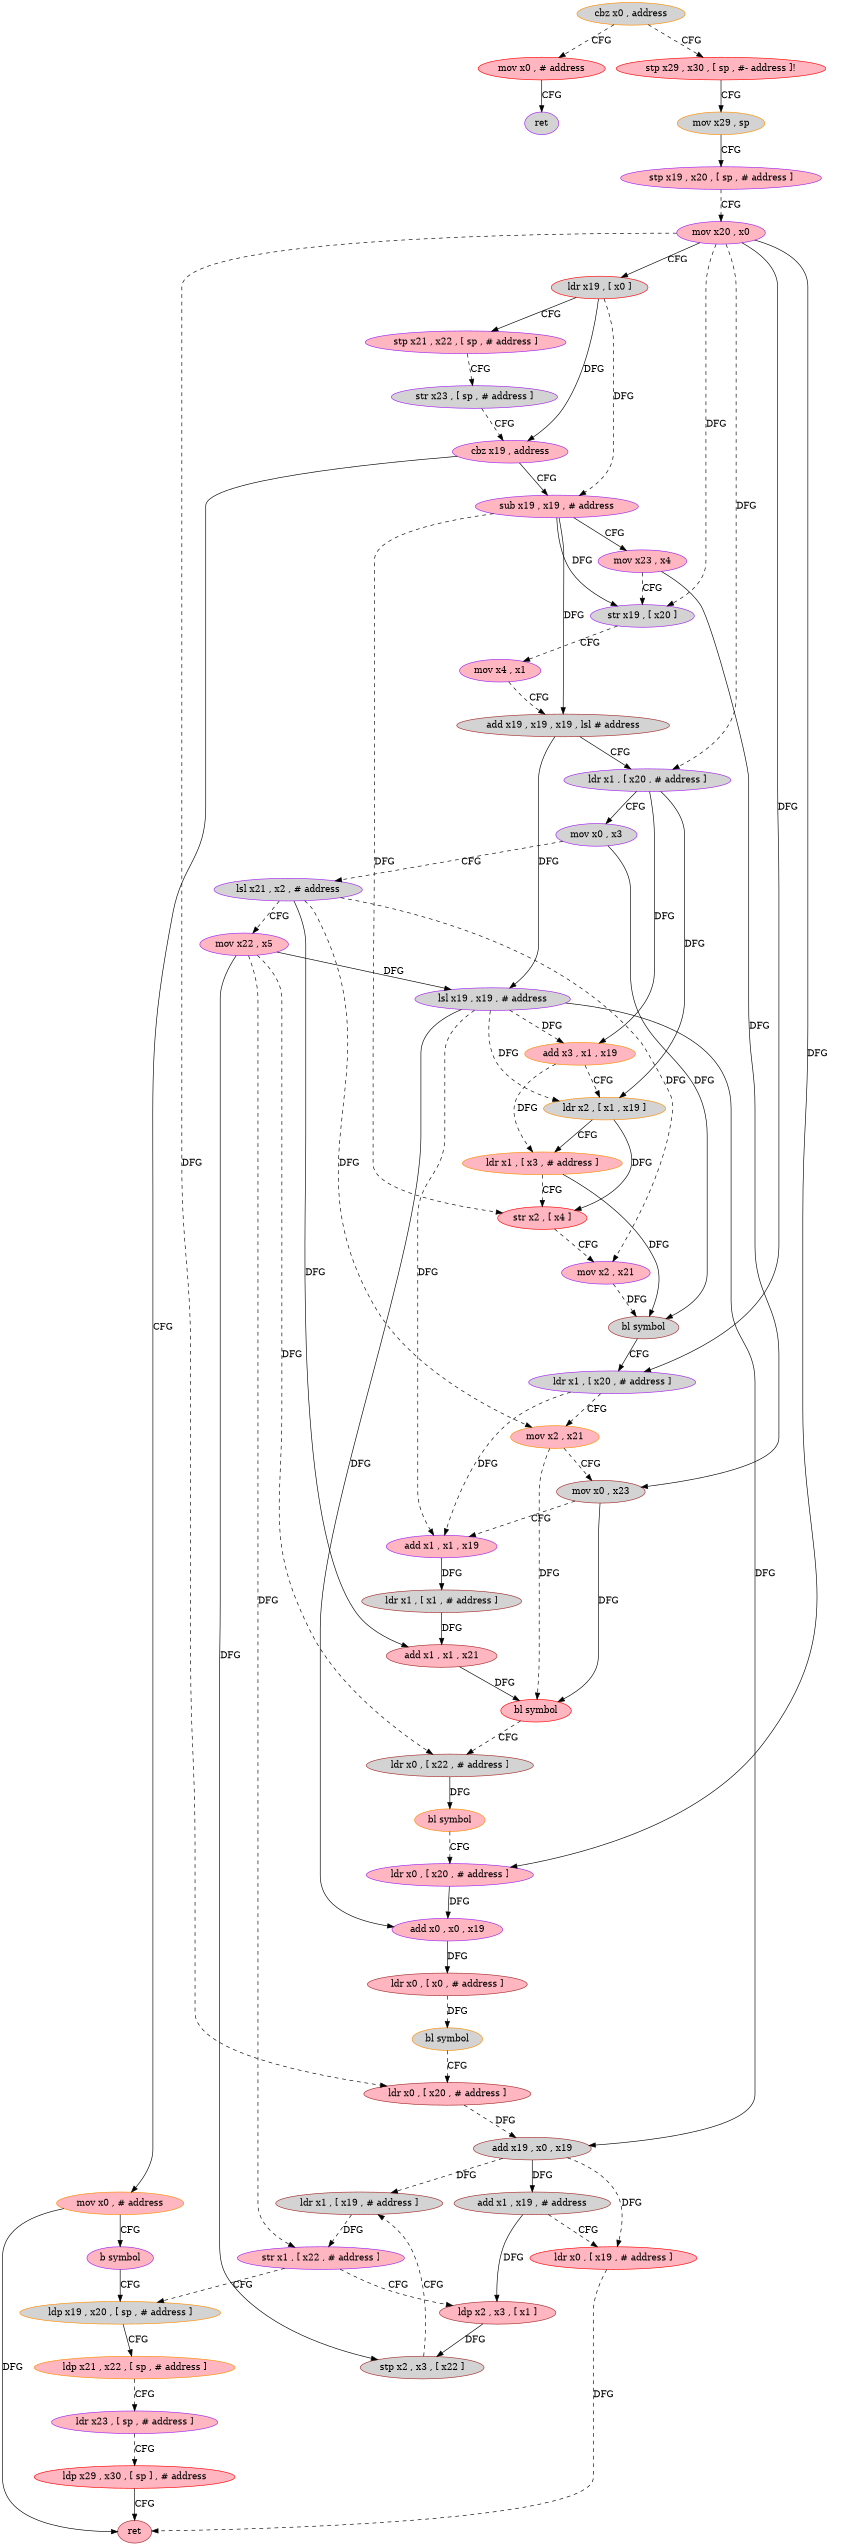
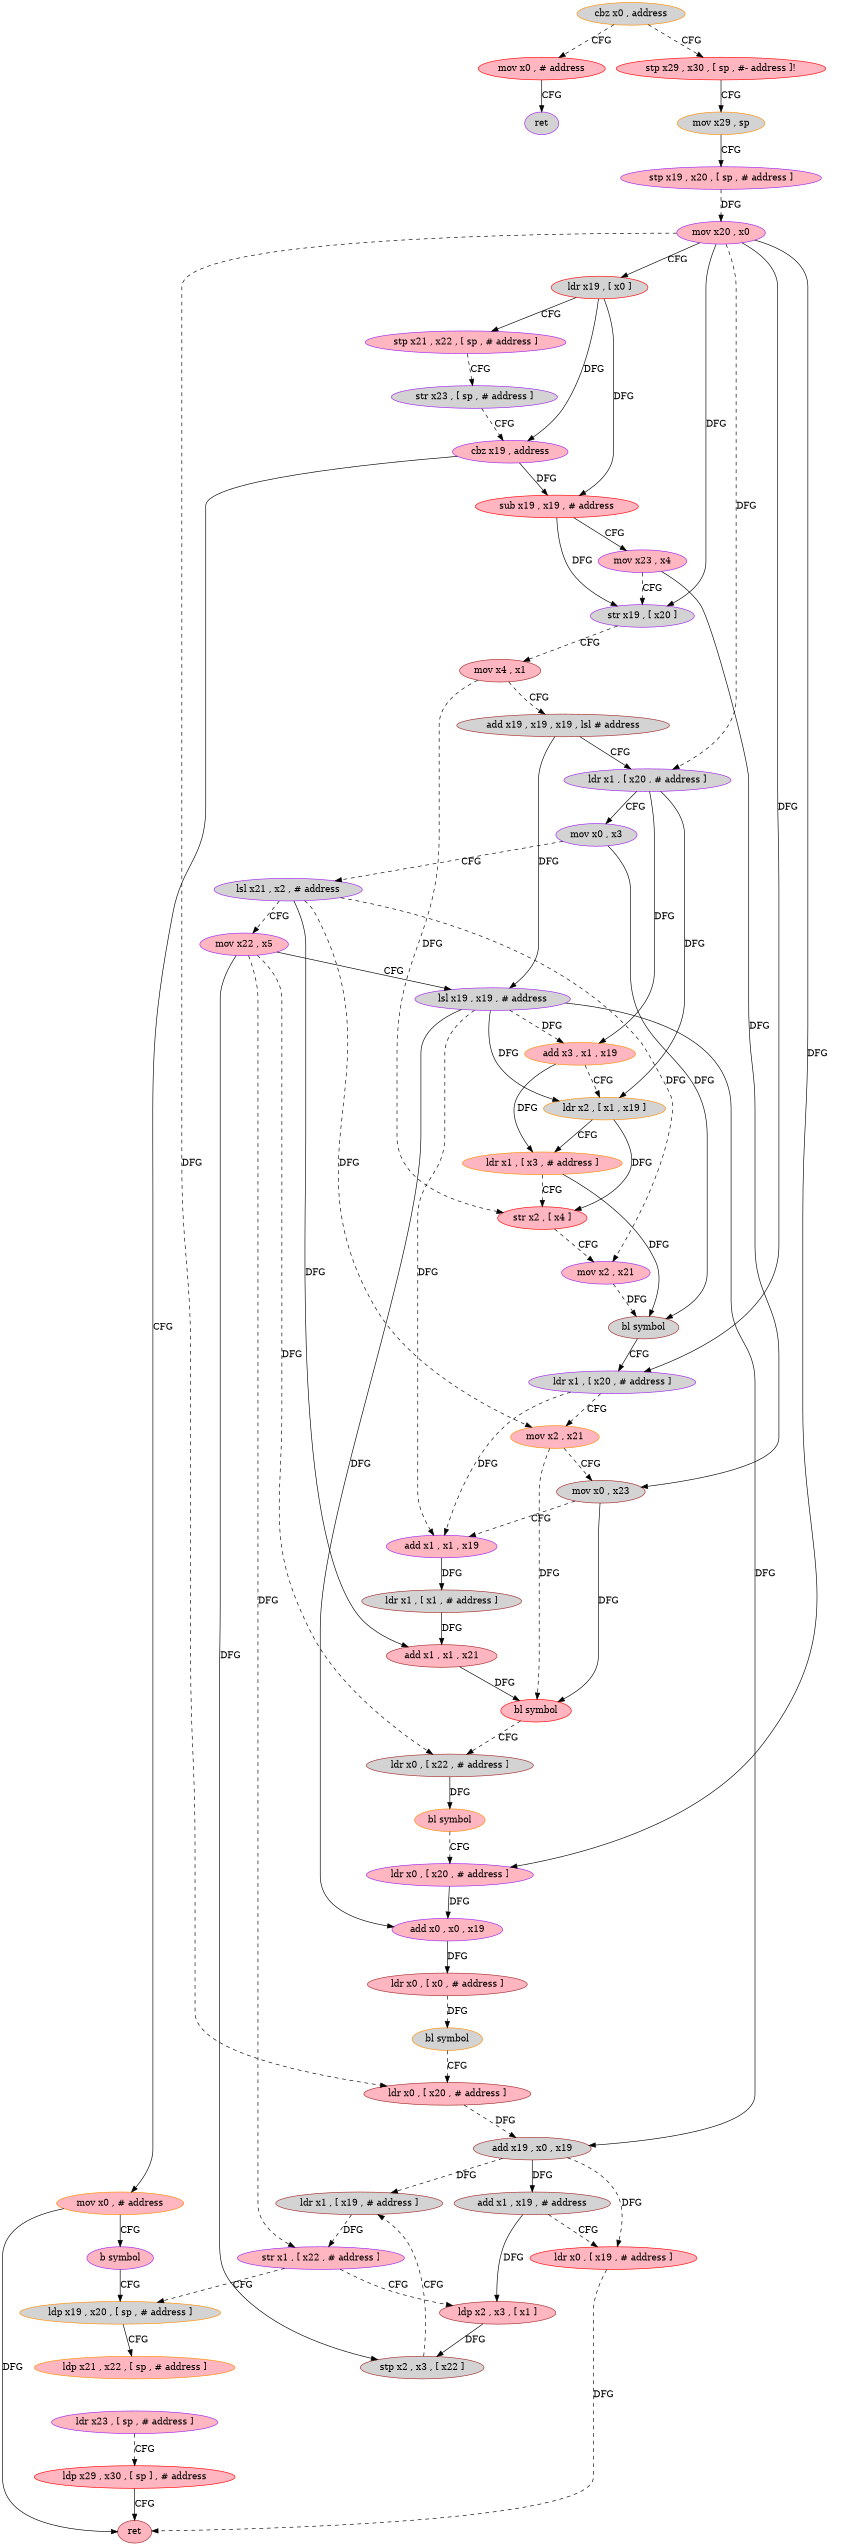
(731, 205) -> (731, 205)
(613, 401) -> (613, 401)
(706, 430) -> (706, 430)
(547, 479) -> (547, 479)
(557, 506) -> (557, 506)
(564, 613) -> none
(500, 671) -> (500, 671)
(374, 864) -> (411, 966)
(394, 972) -> (394, 972)
(501, 1069) -> (501, 1069)
(517, 1098) -> (517, 1098)
(135, 2392) -> none
